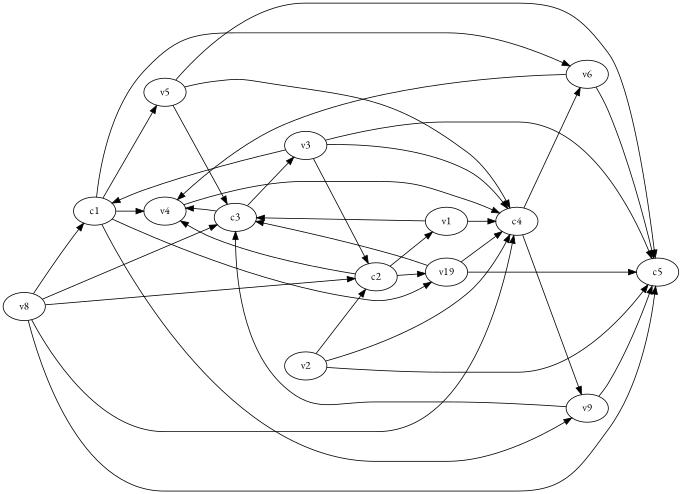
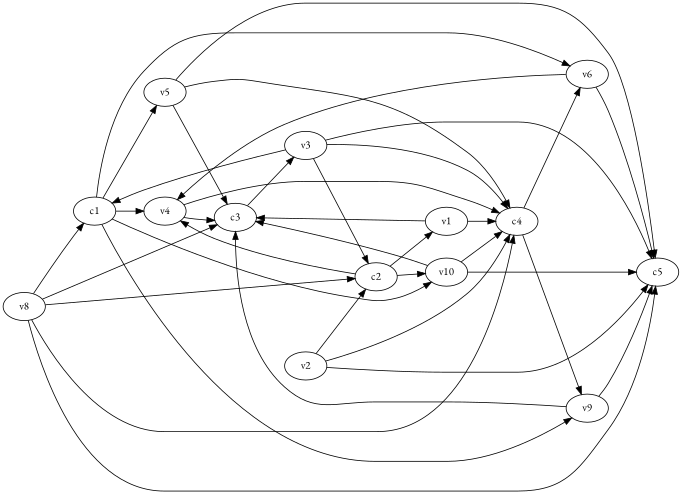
(205, 209) -> (195, 219)
(446, 272) -> (446, 272)
